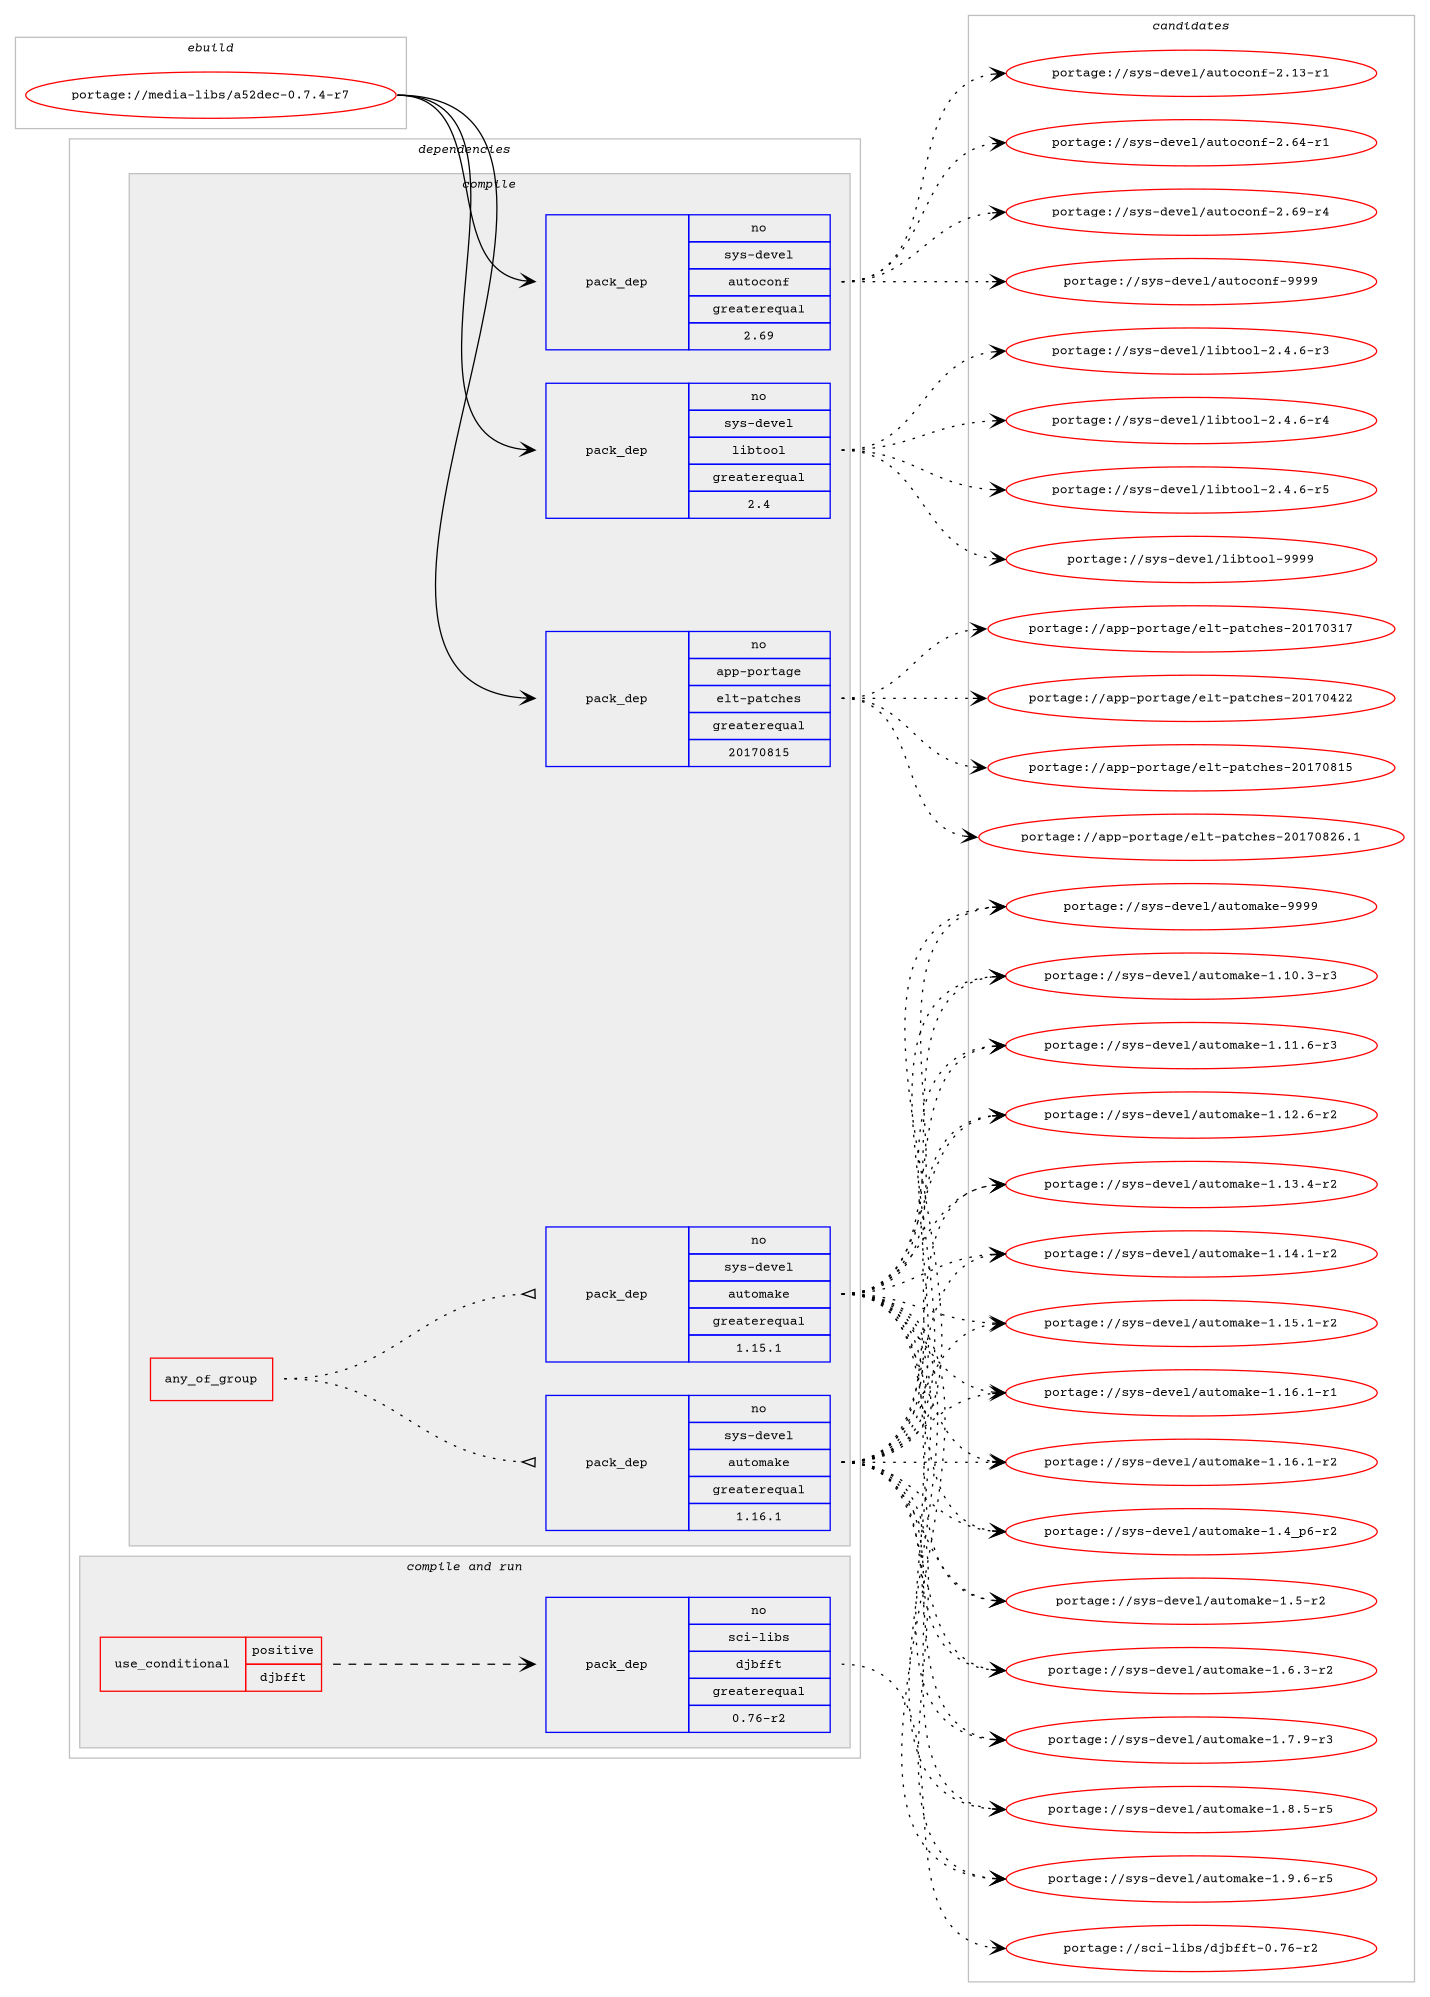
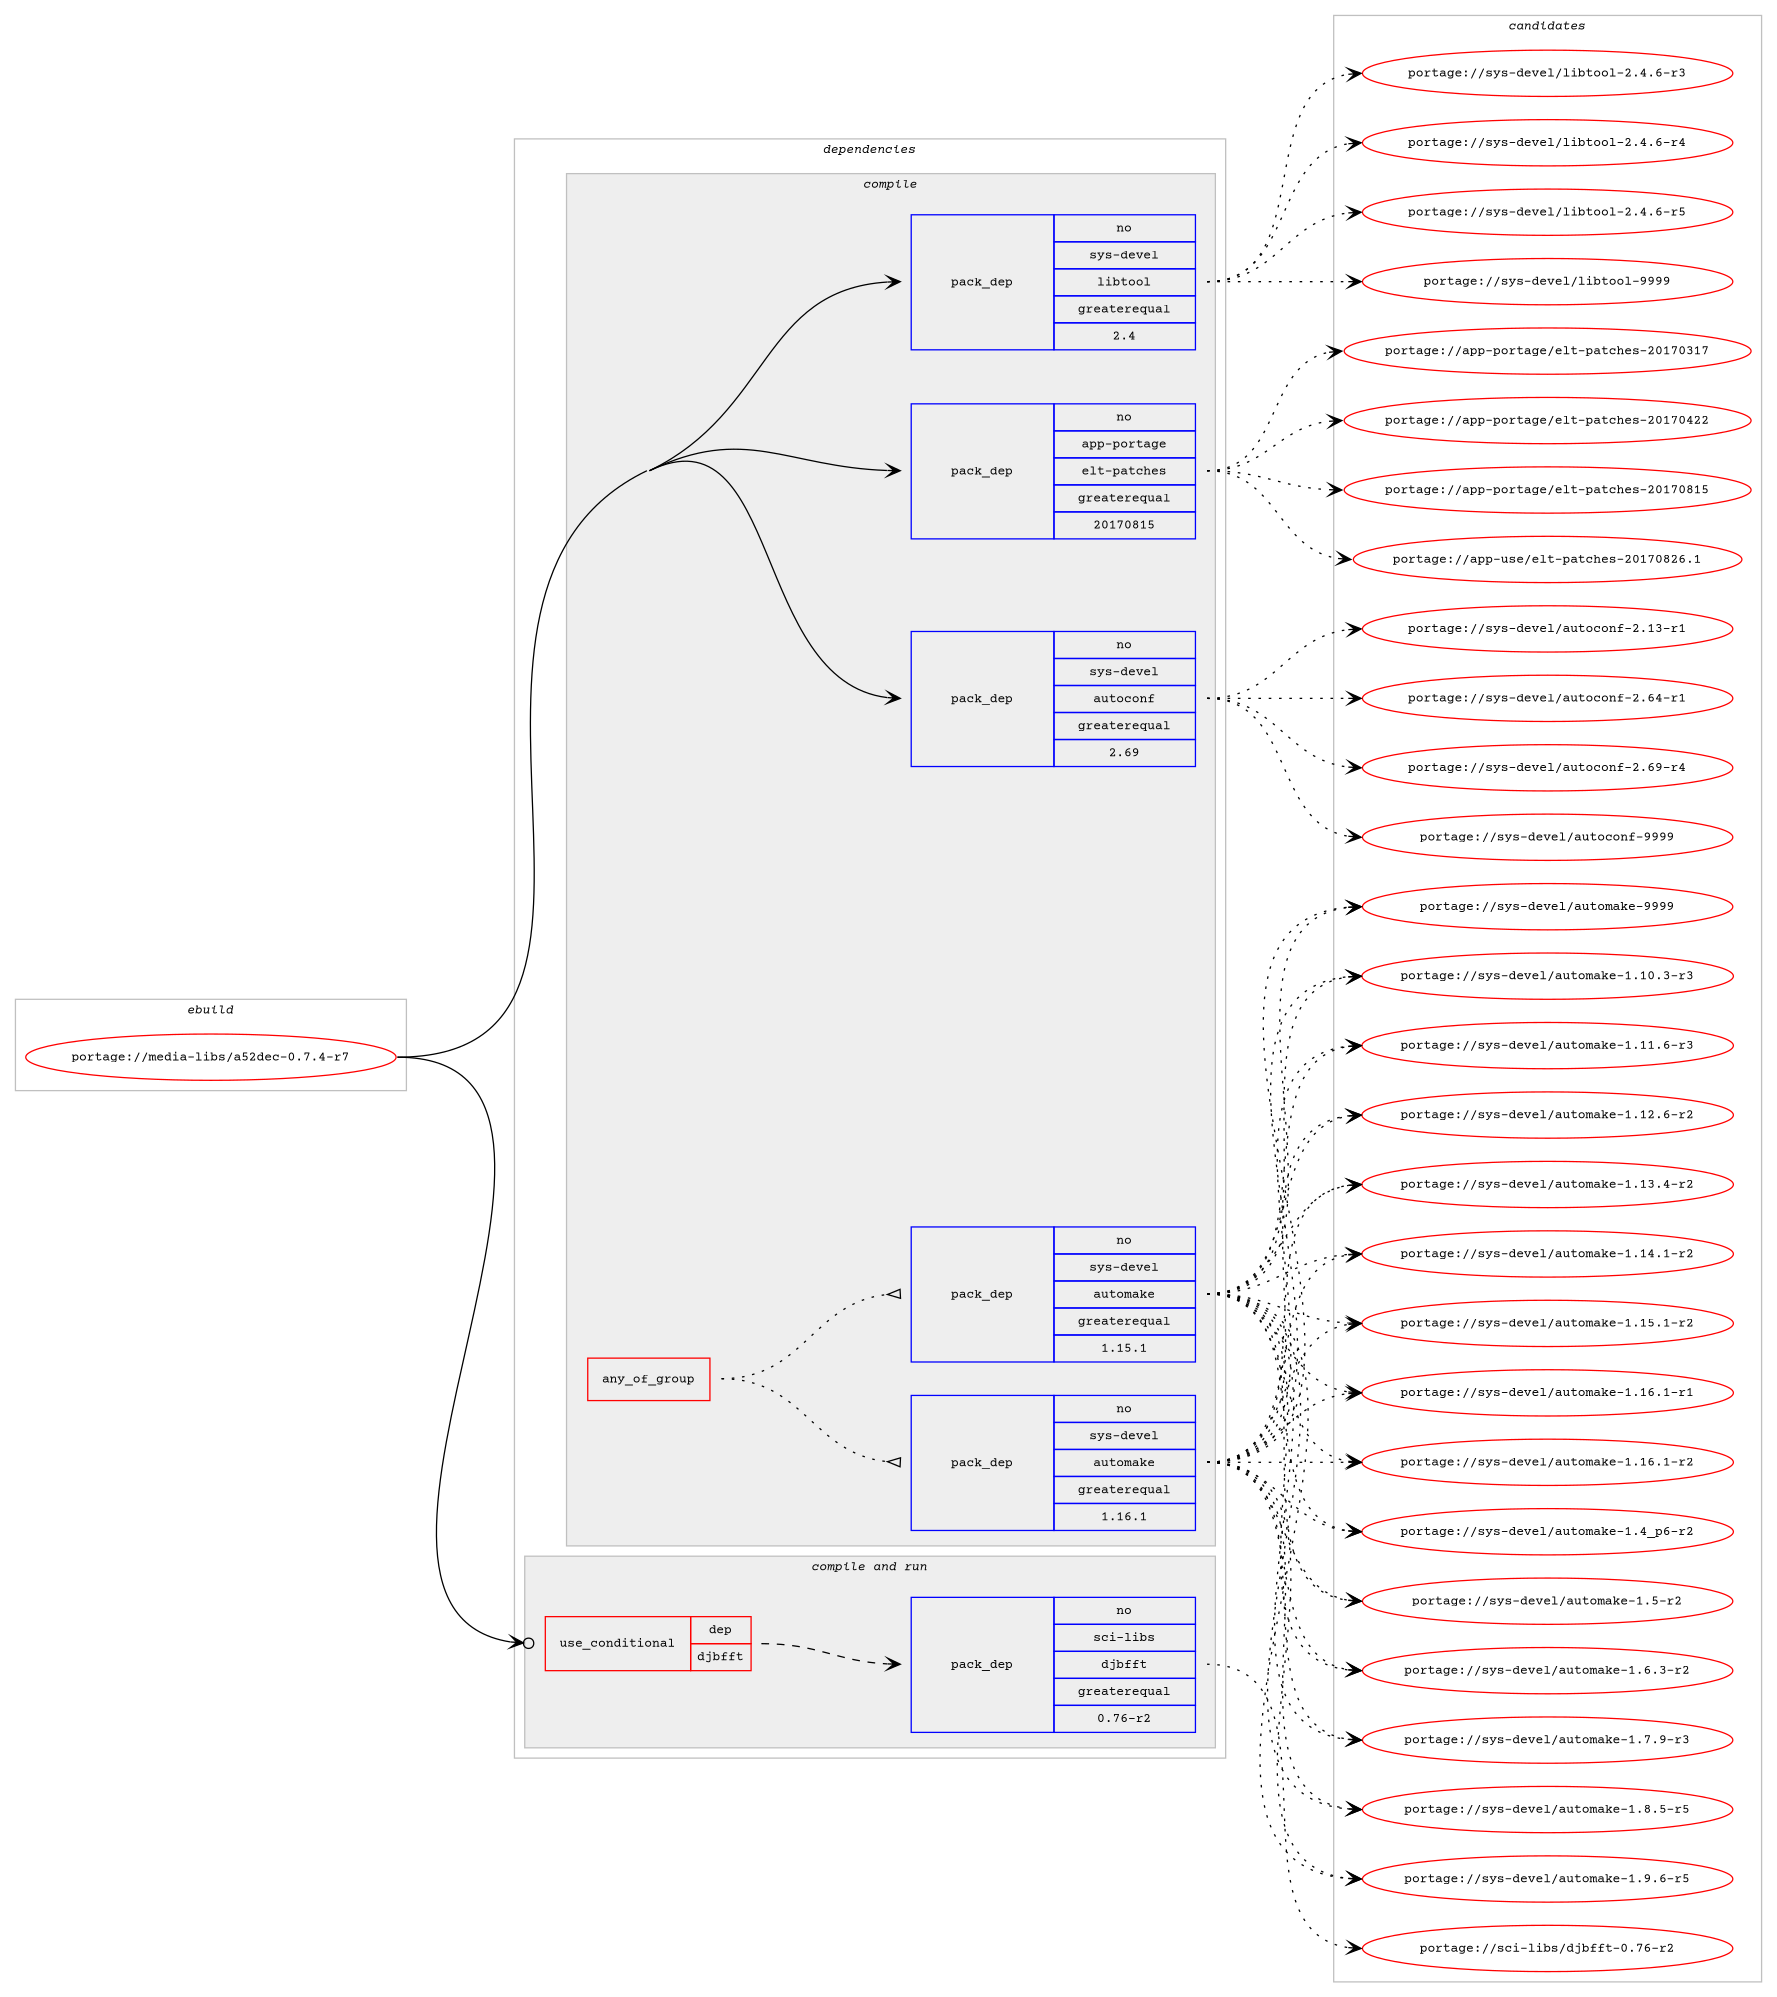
(1191, 837) -> (1548, 559)
none -> (468, 1339)
(284, 1650) -> (721, 1630)
